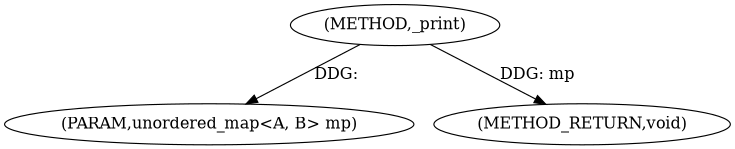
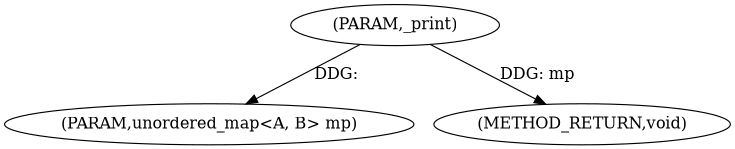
(395, 25) -> (395, 25)
